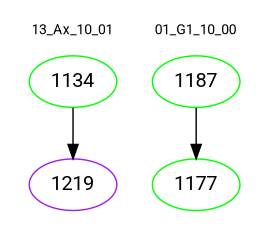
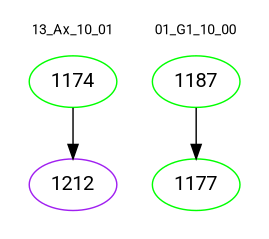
(73, 82) -> (73, 82)
(73, 185) -> (73, 185)
